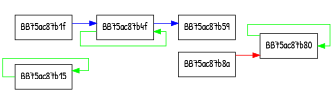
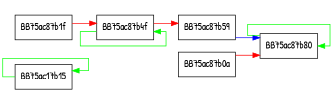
(81, 23) -> (81, 23)
(163, 23) -> (163, 23)
none -> (244, 38)
(207, 64) -> (207, 64)
(44, 77) -> (44, 77)
